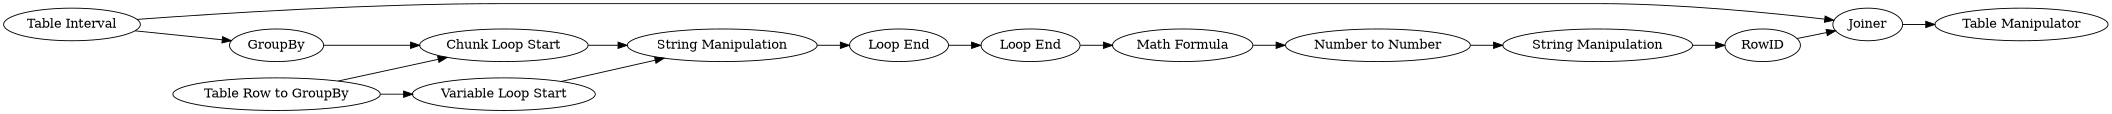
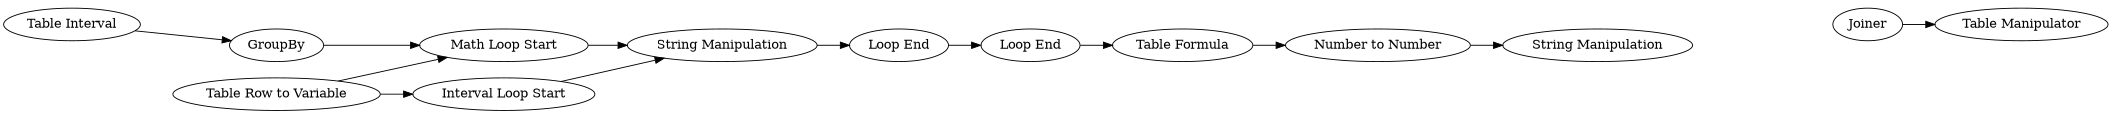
(981, 4) -> none
(504, 45) -> (504, 45)
(1183, 45) -> (1183, 45)
(1763, 45) -> none
(277, 94) -> (277, 94)
(504, 94) -> (504, 94)
